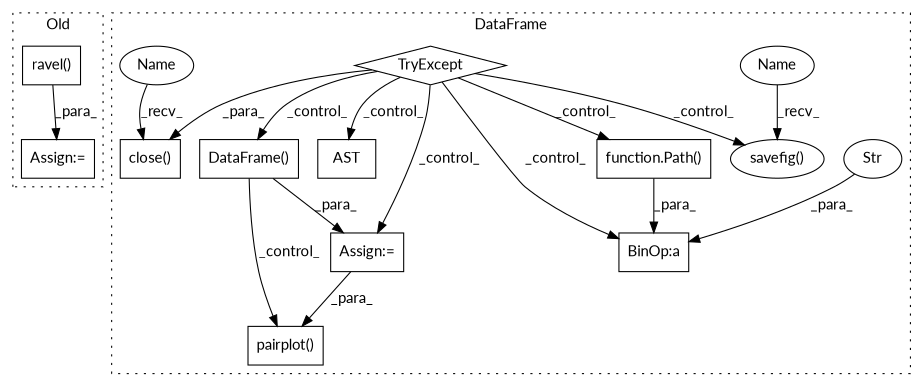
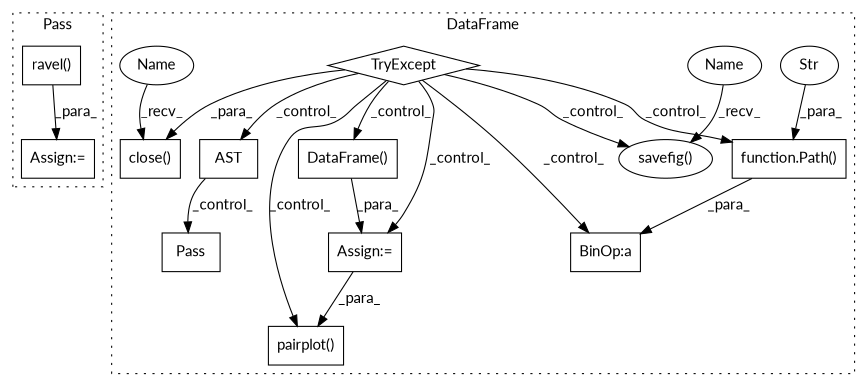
(58, 25) -> (58, 25)
(779, 211) -> (801, 107)
(255, 248) -> (275, 170)
none -> (191, 252)
